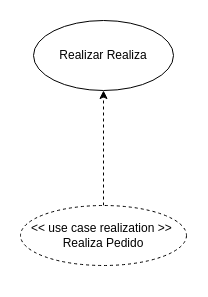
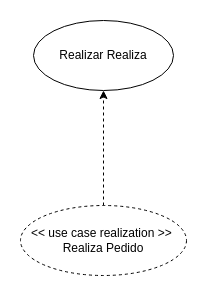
(104, 236) -> (104, 241)
